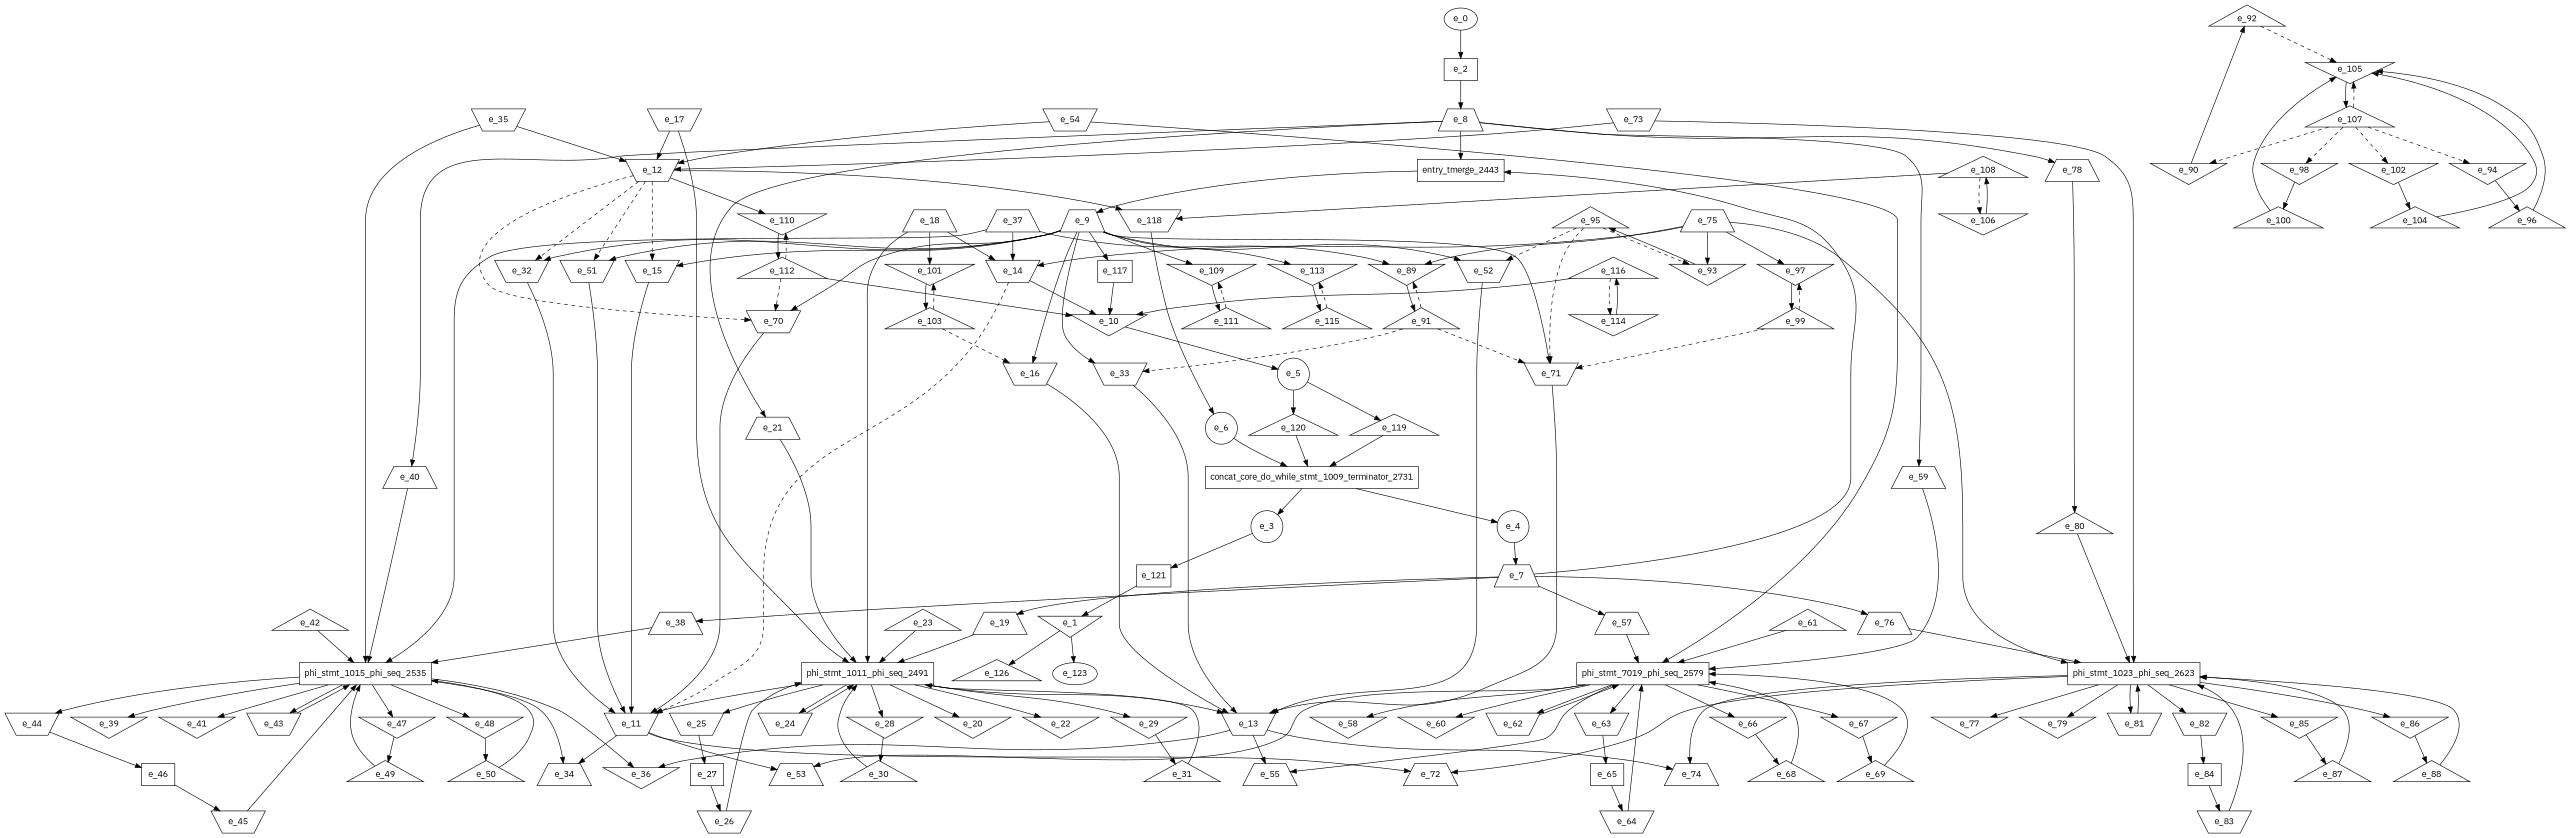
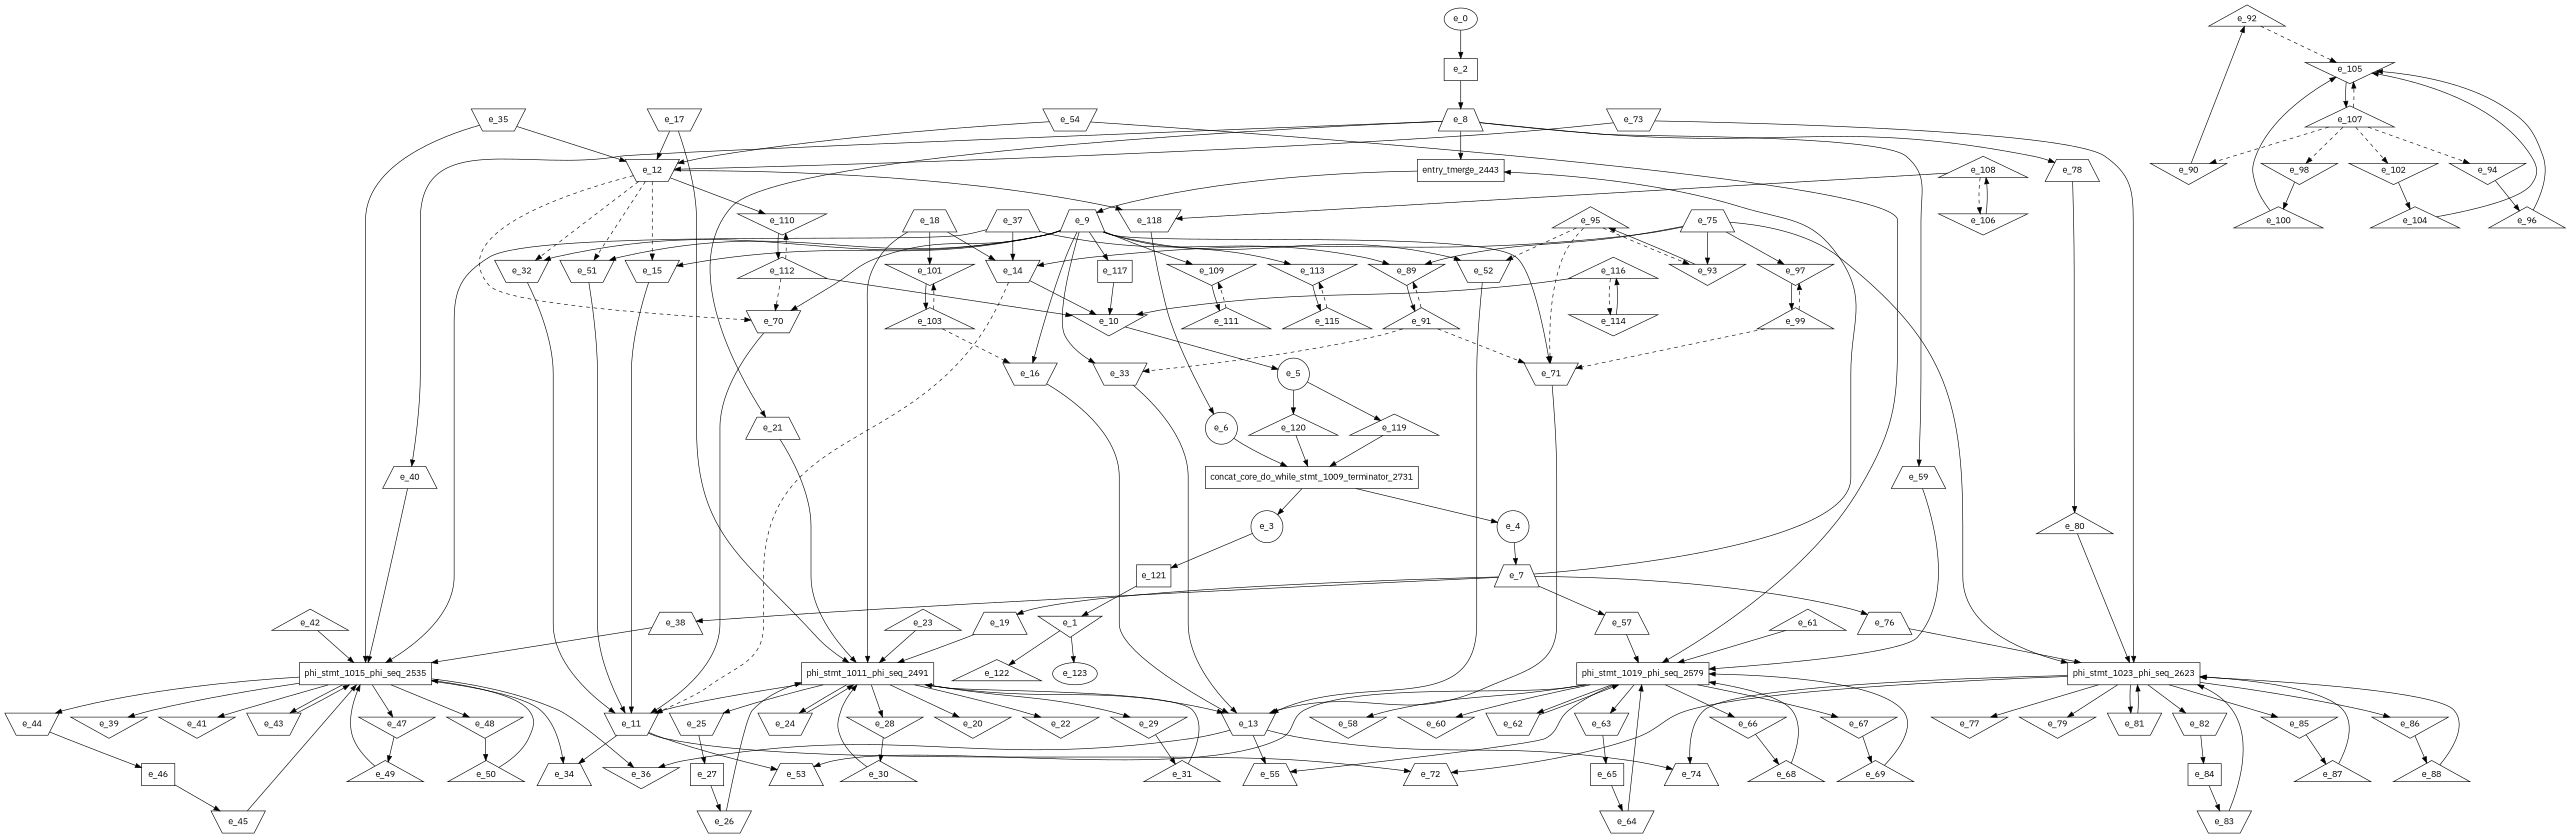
(997, 674) -> (997, 674)
(1643, 674) -> (1643, 674)
